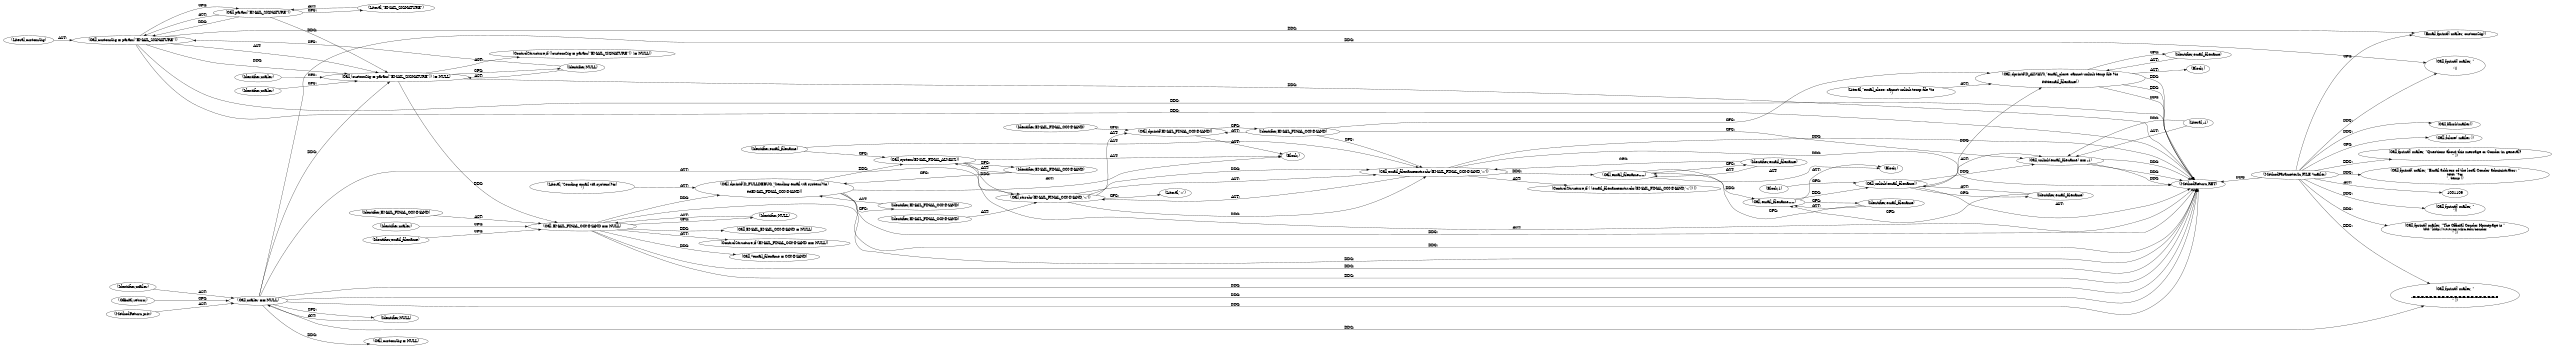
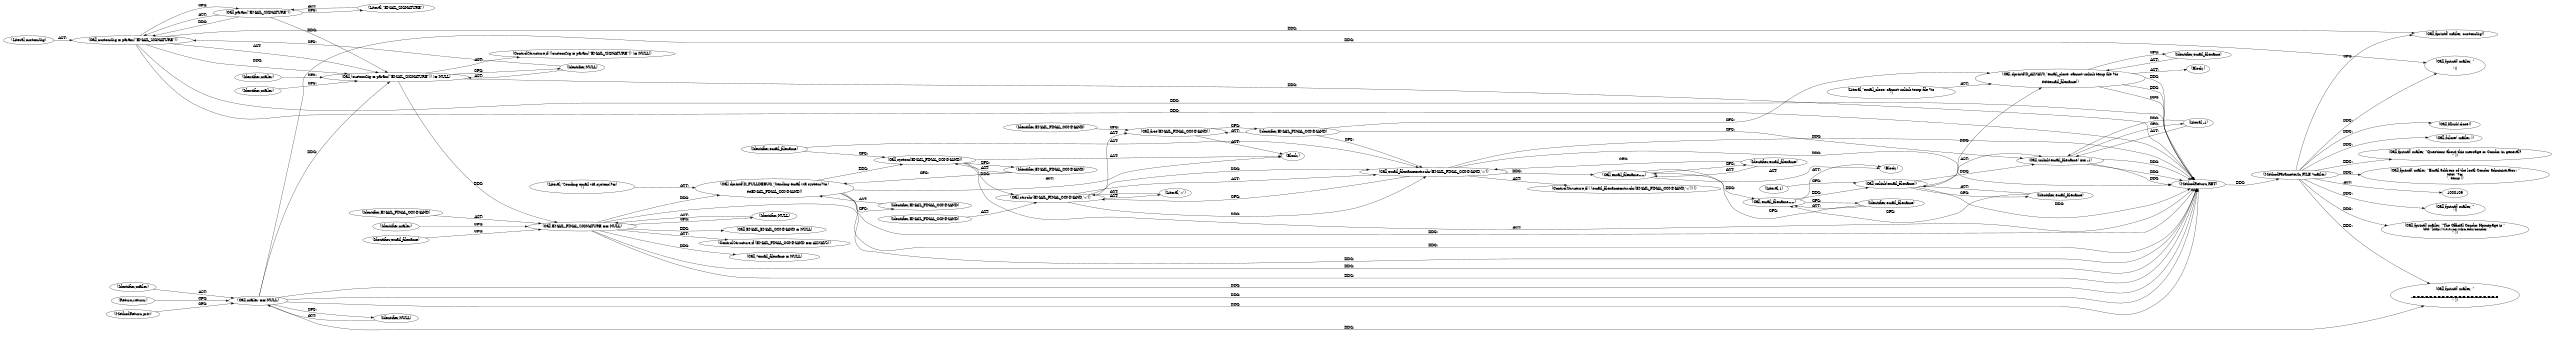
(2455, 34) -> (2455, 34)
(2455, 125) -> (2455, 125)
(1175, 132) -> (1175, 132)
none -> (2124, 136)
(2348, 145) -> (2348, 145)
(925, 160) -> (925, 160)
(616, 172) -> (1127, 194)
(2243, 180) -> (2251, 184)
(1774, 189) -> (1774, 189)
(2455, 193) -> (2455, 193)
(1115, 196) -> (1115, 196)
(1236, 197) -> (1236, 197)
(2060, 204) -> (2060, 204)
(582, 227) -> (582, 227)
(774, 243) -> (774, 243)
(774, 257) -> (774, 257)
(133, 301) -> (133, 301)
(203, 304) -> (203, 304)
(396, 341) -> none
